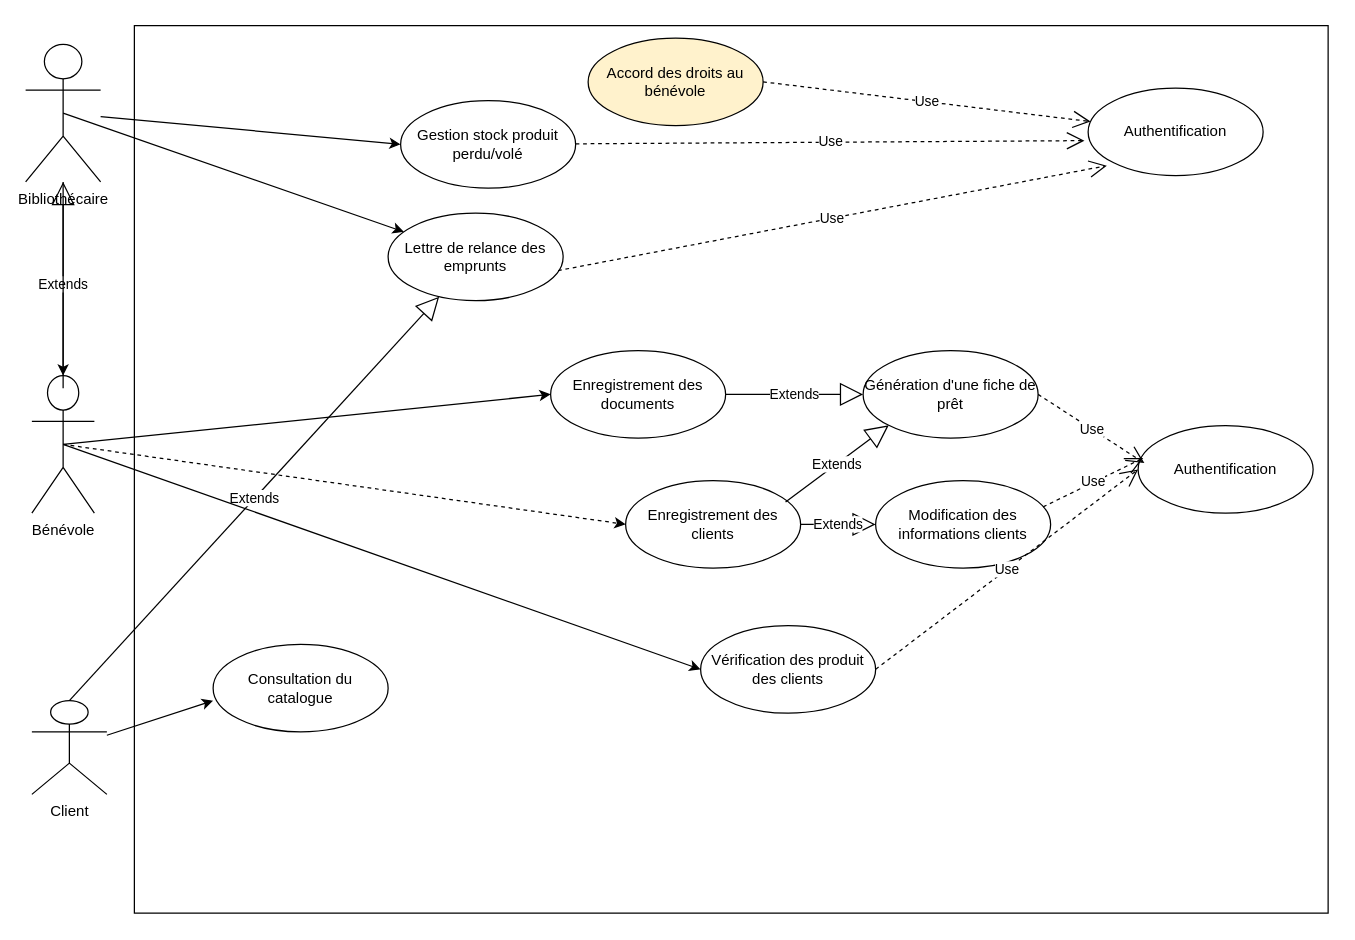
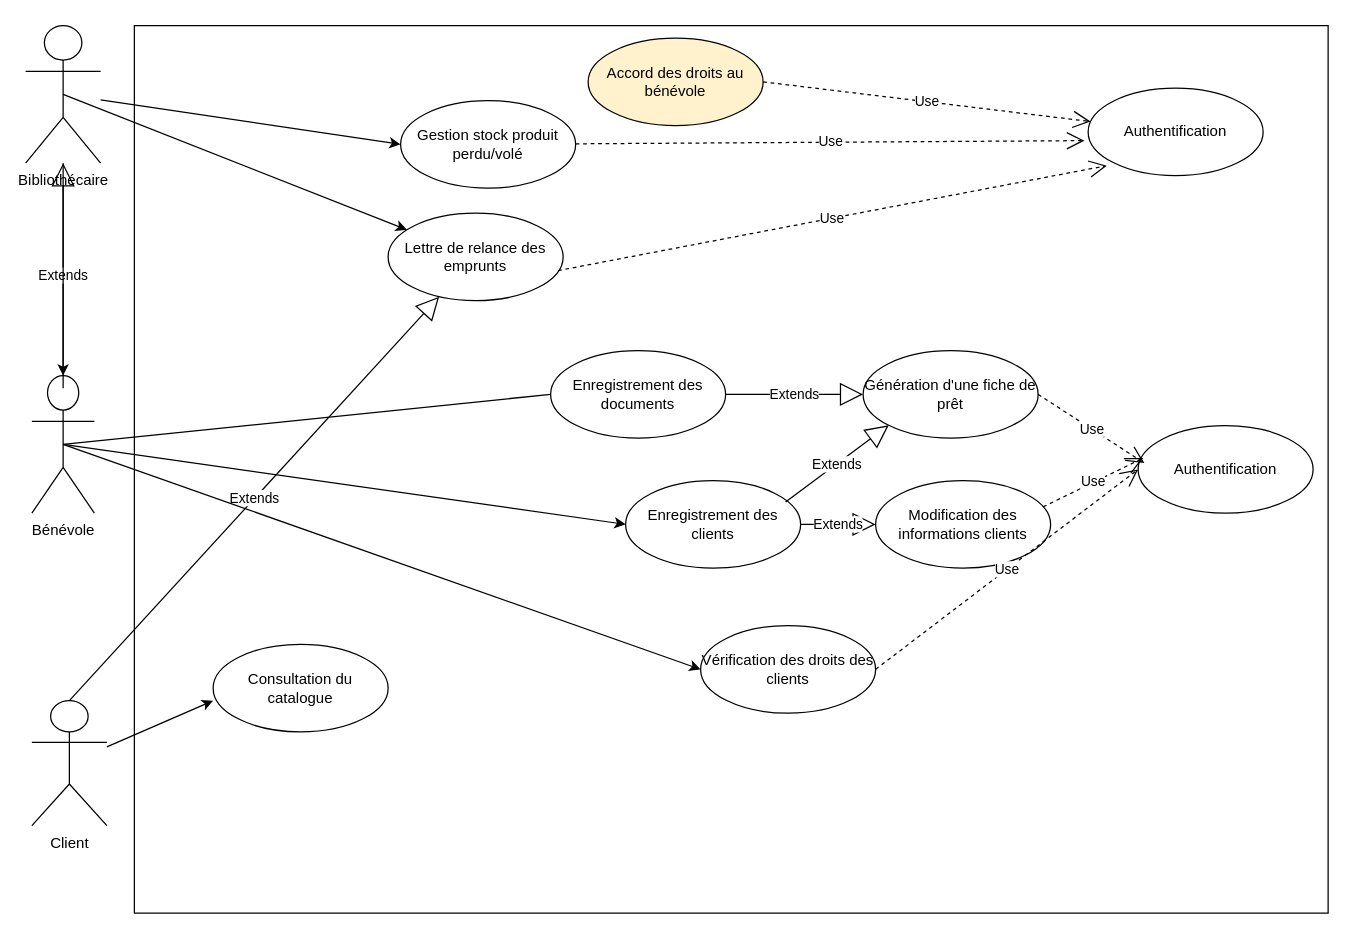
(63, 113) -> (63, 94)
(541, 395) -> (544, 395)
(343, 484) -> (343, 484)
(788, 669) -> (788, 669)
(69, 748) -> (69, 763)
